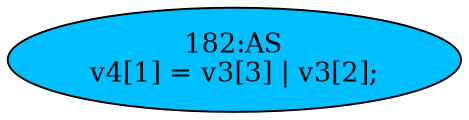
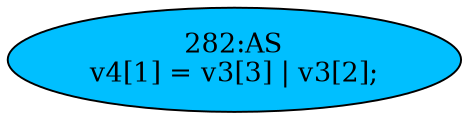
(234, 60) -> (234, 60)
